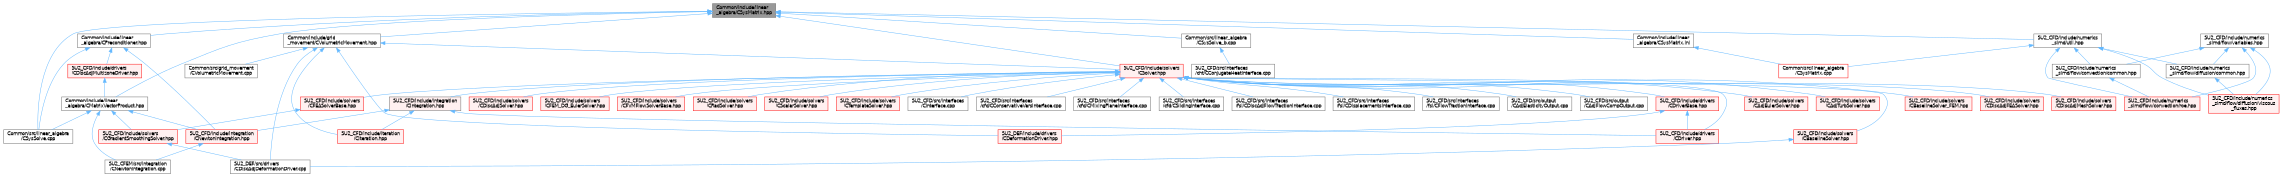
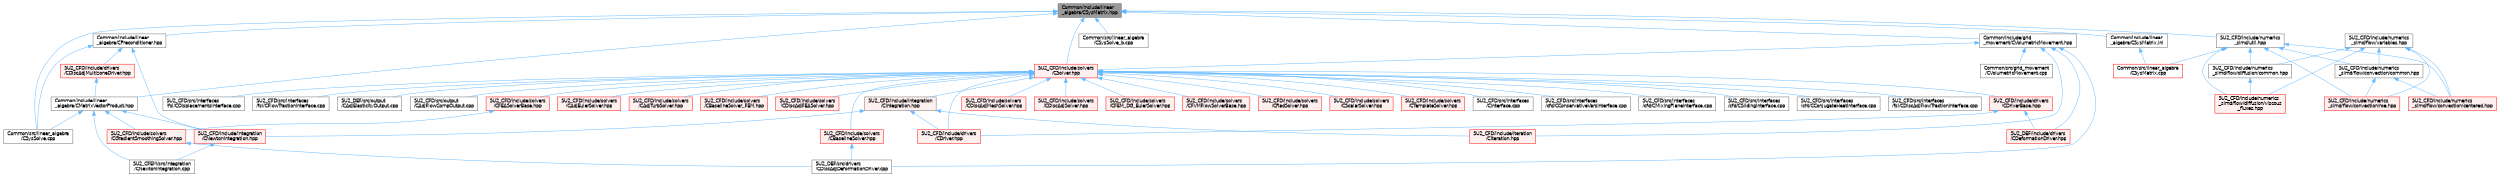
(1226, 58) -> (1456, 78)
(1540, 104) -> (370, 104)
none -> (2452, 104)
